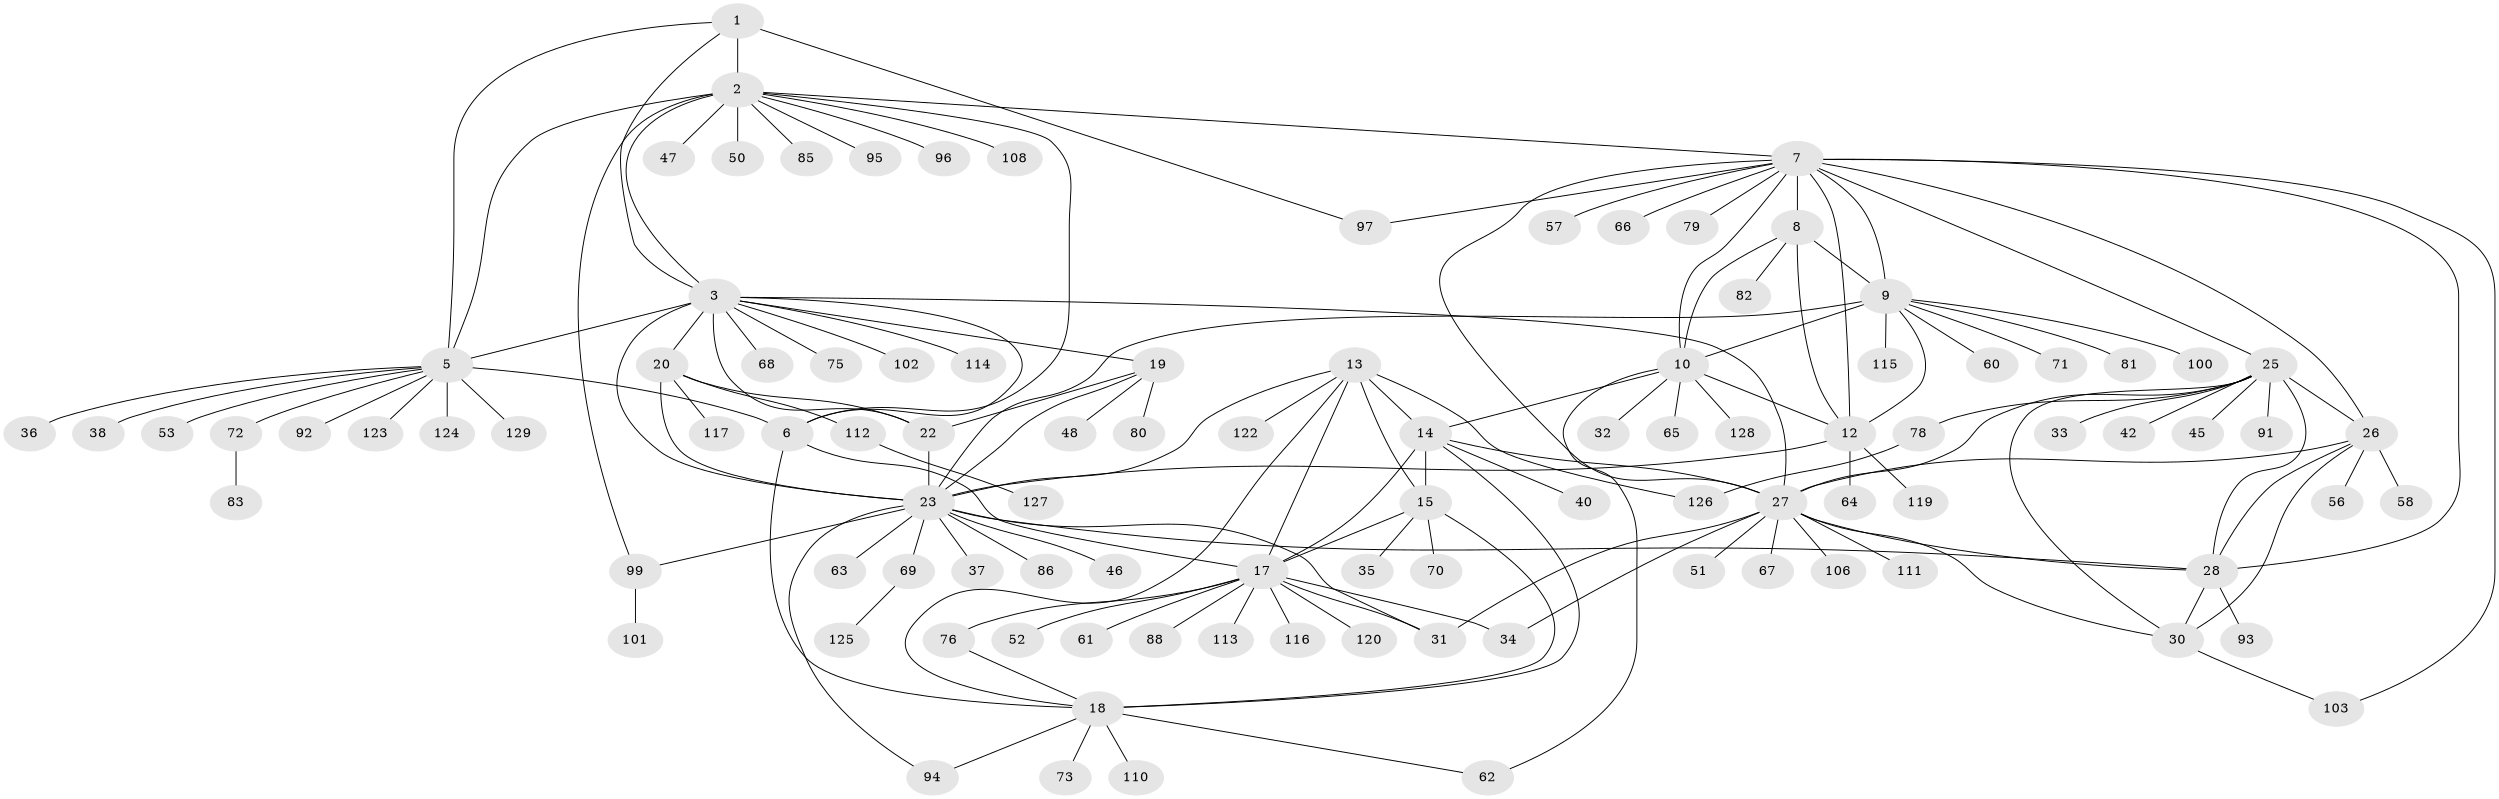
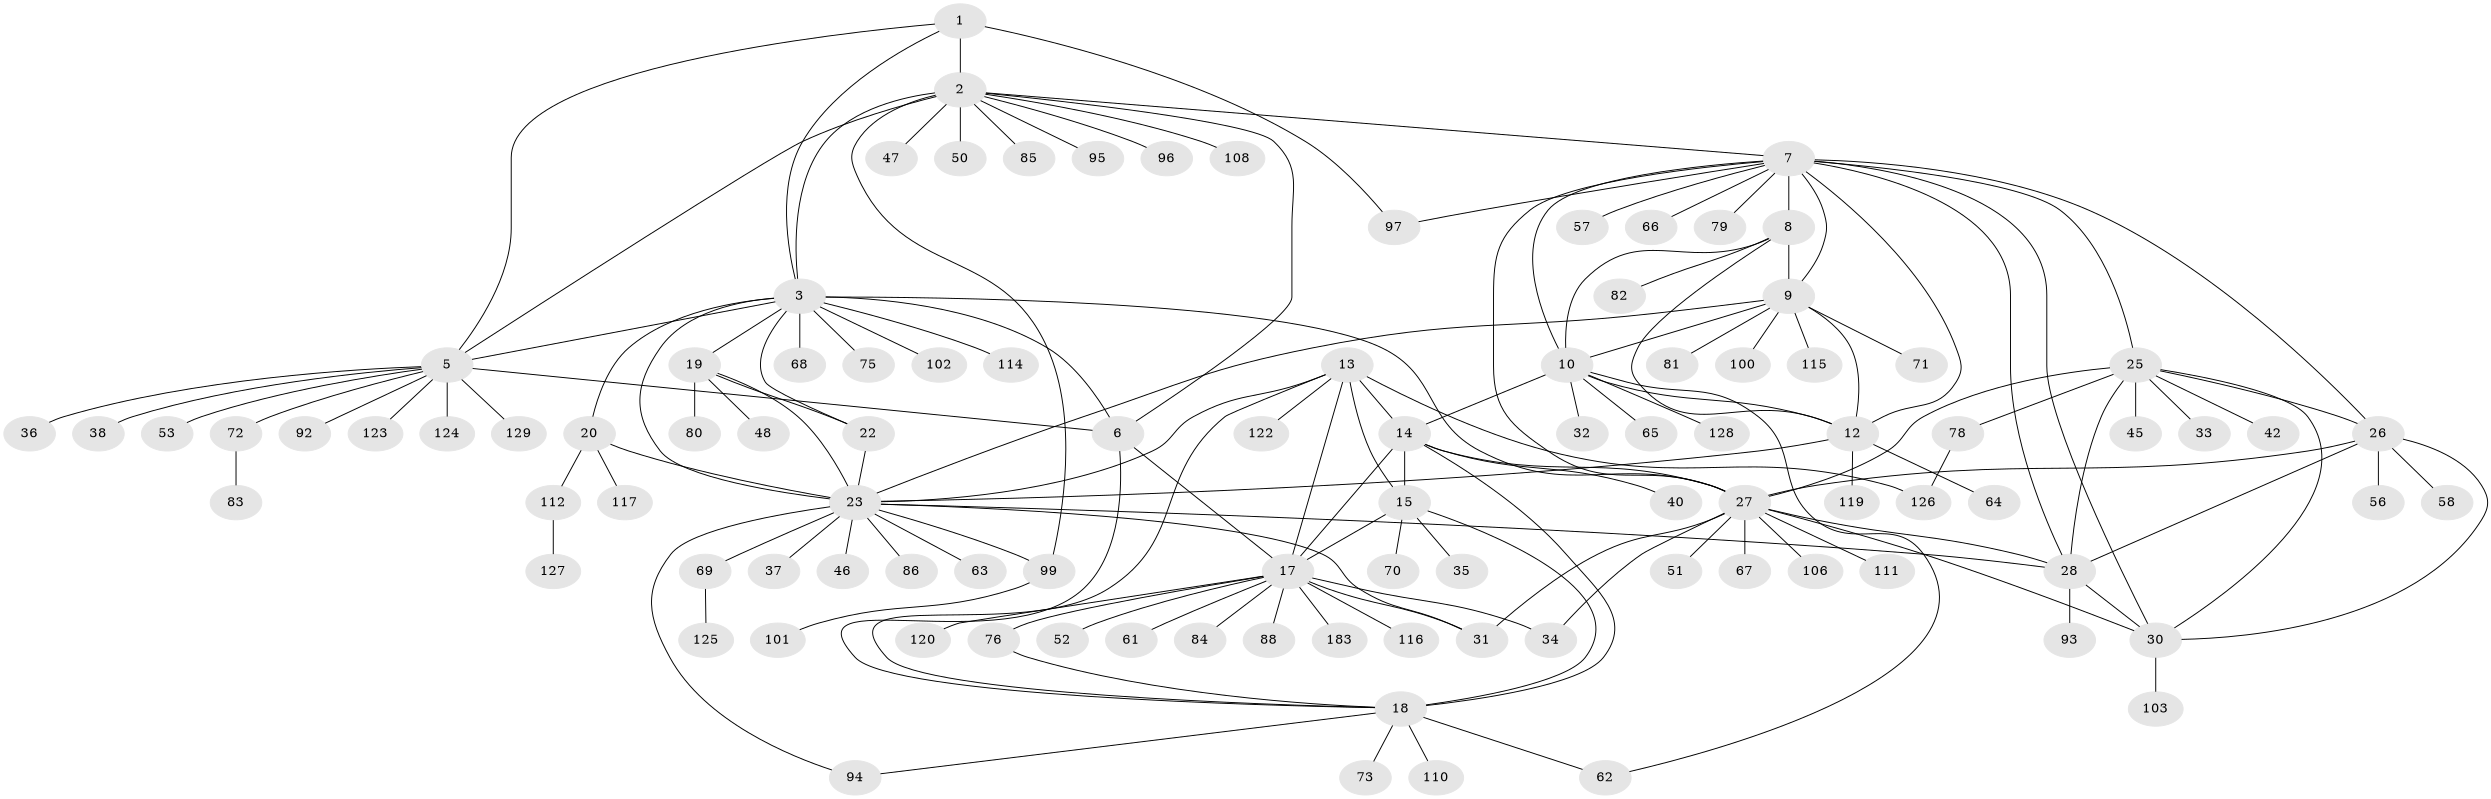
(2415, 214) -> (2047, 324)
(1992, 365) -> none
(796, 399) -> none
(2267, 434) -> none
none -> (1200, 640)
(1226, 640) -> (1340, 640)
